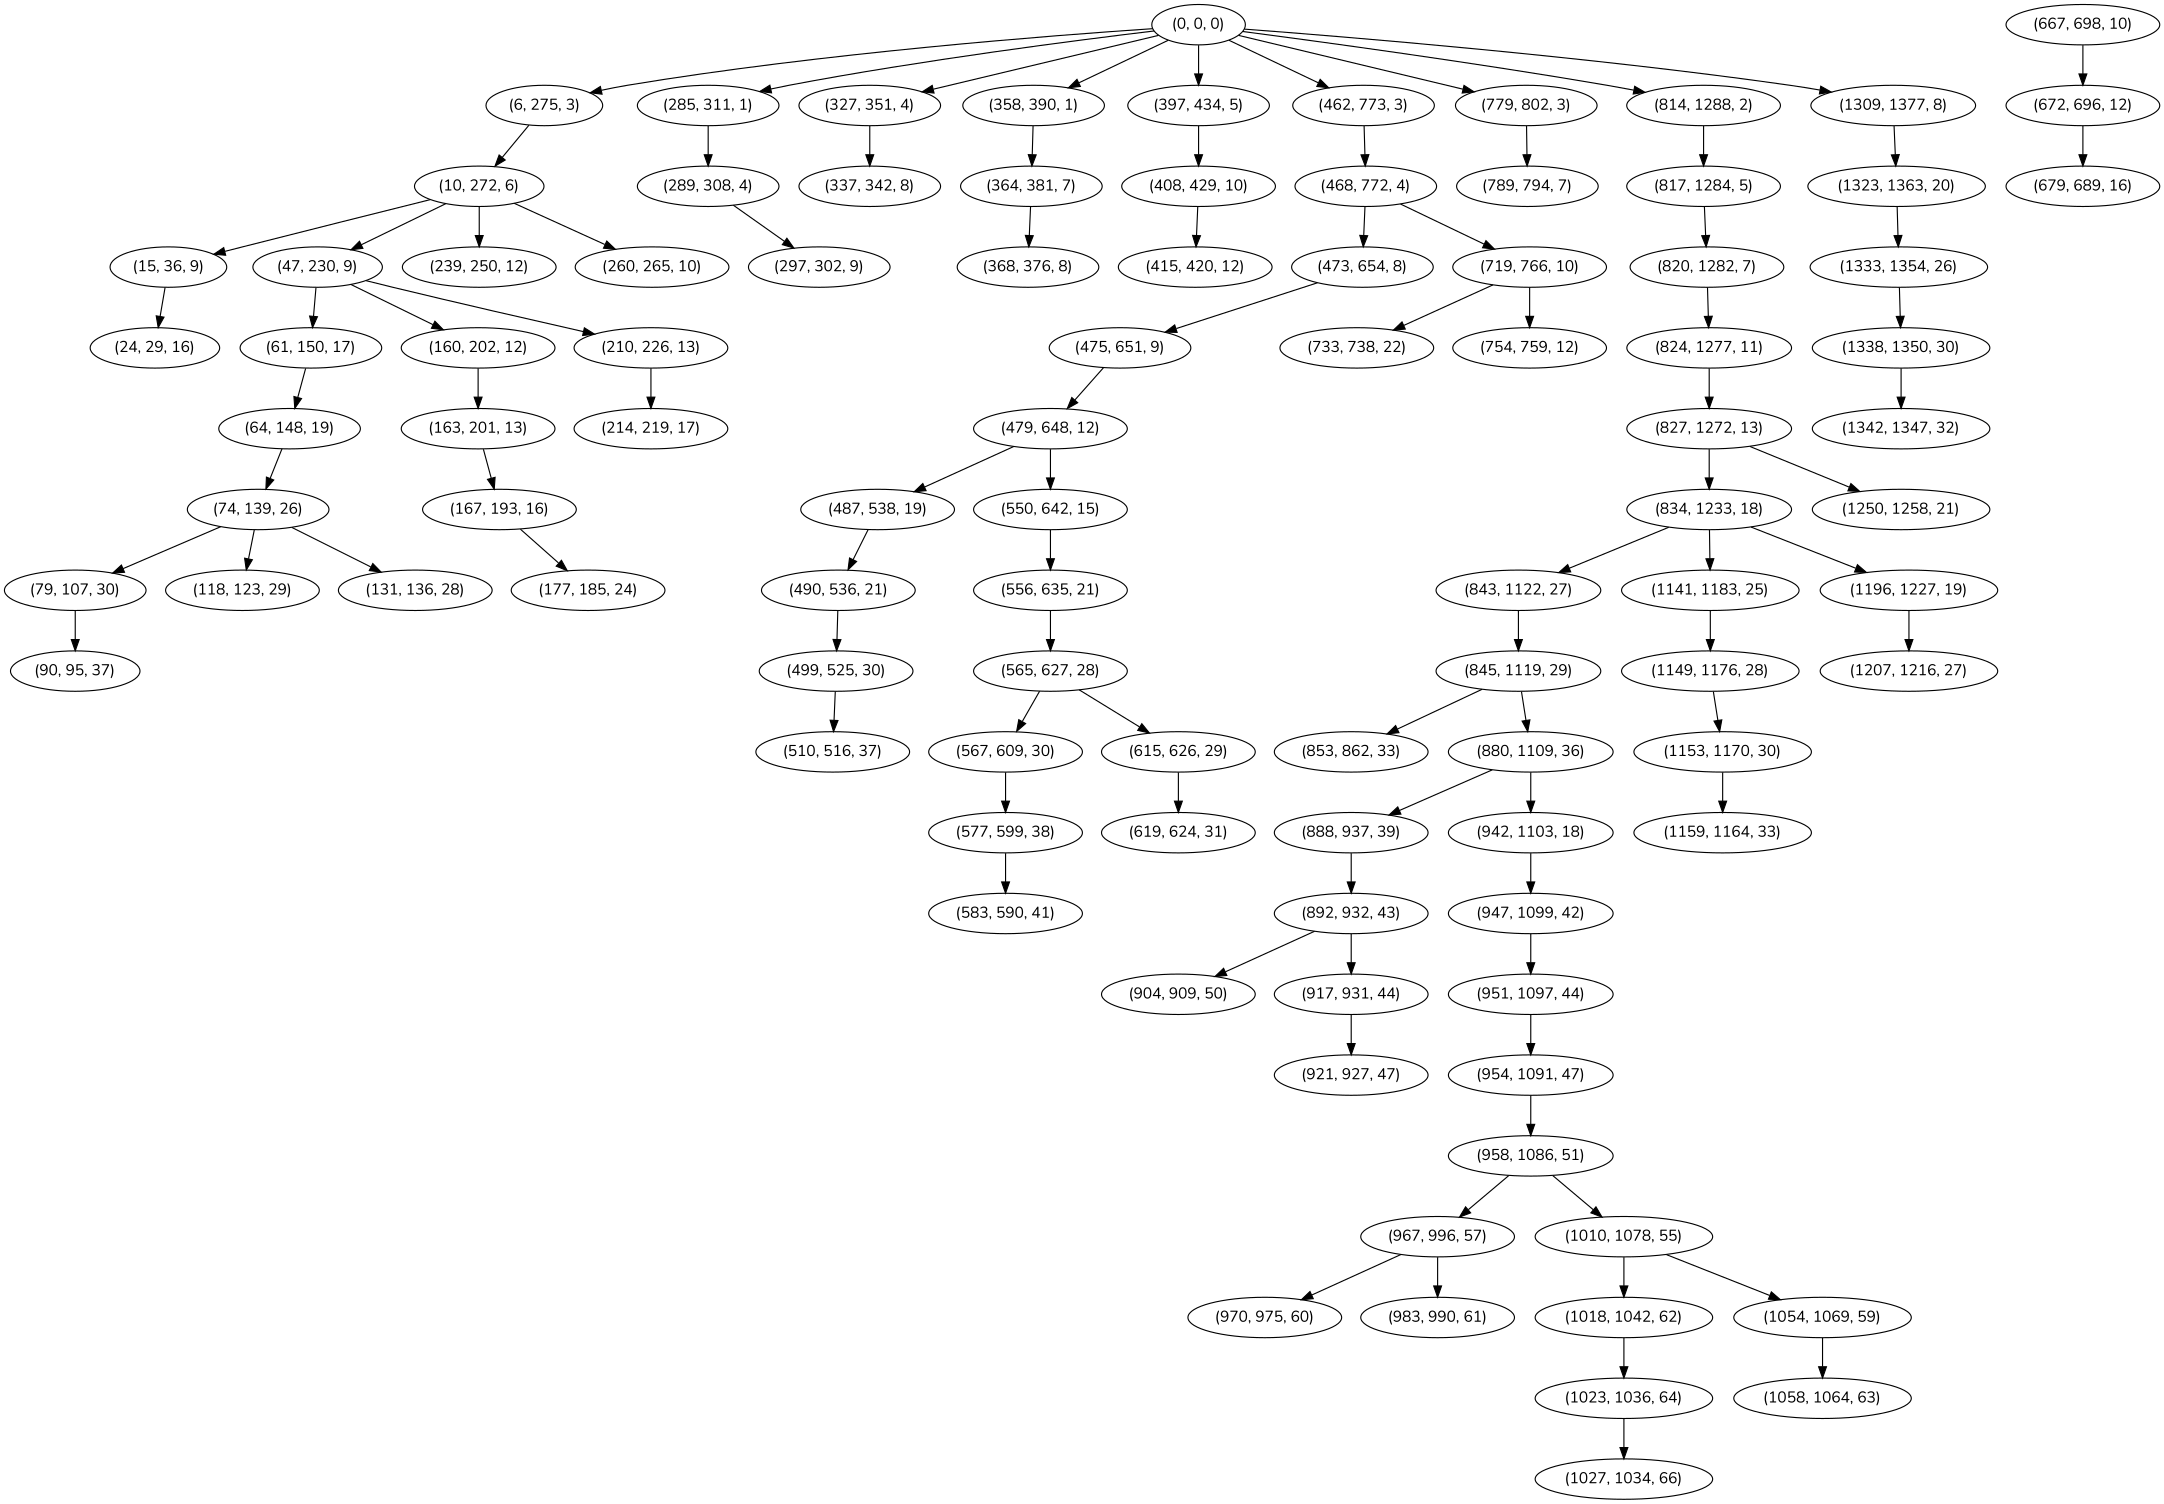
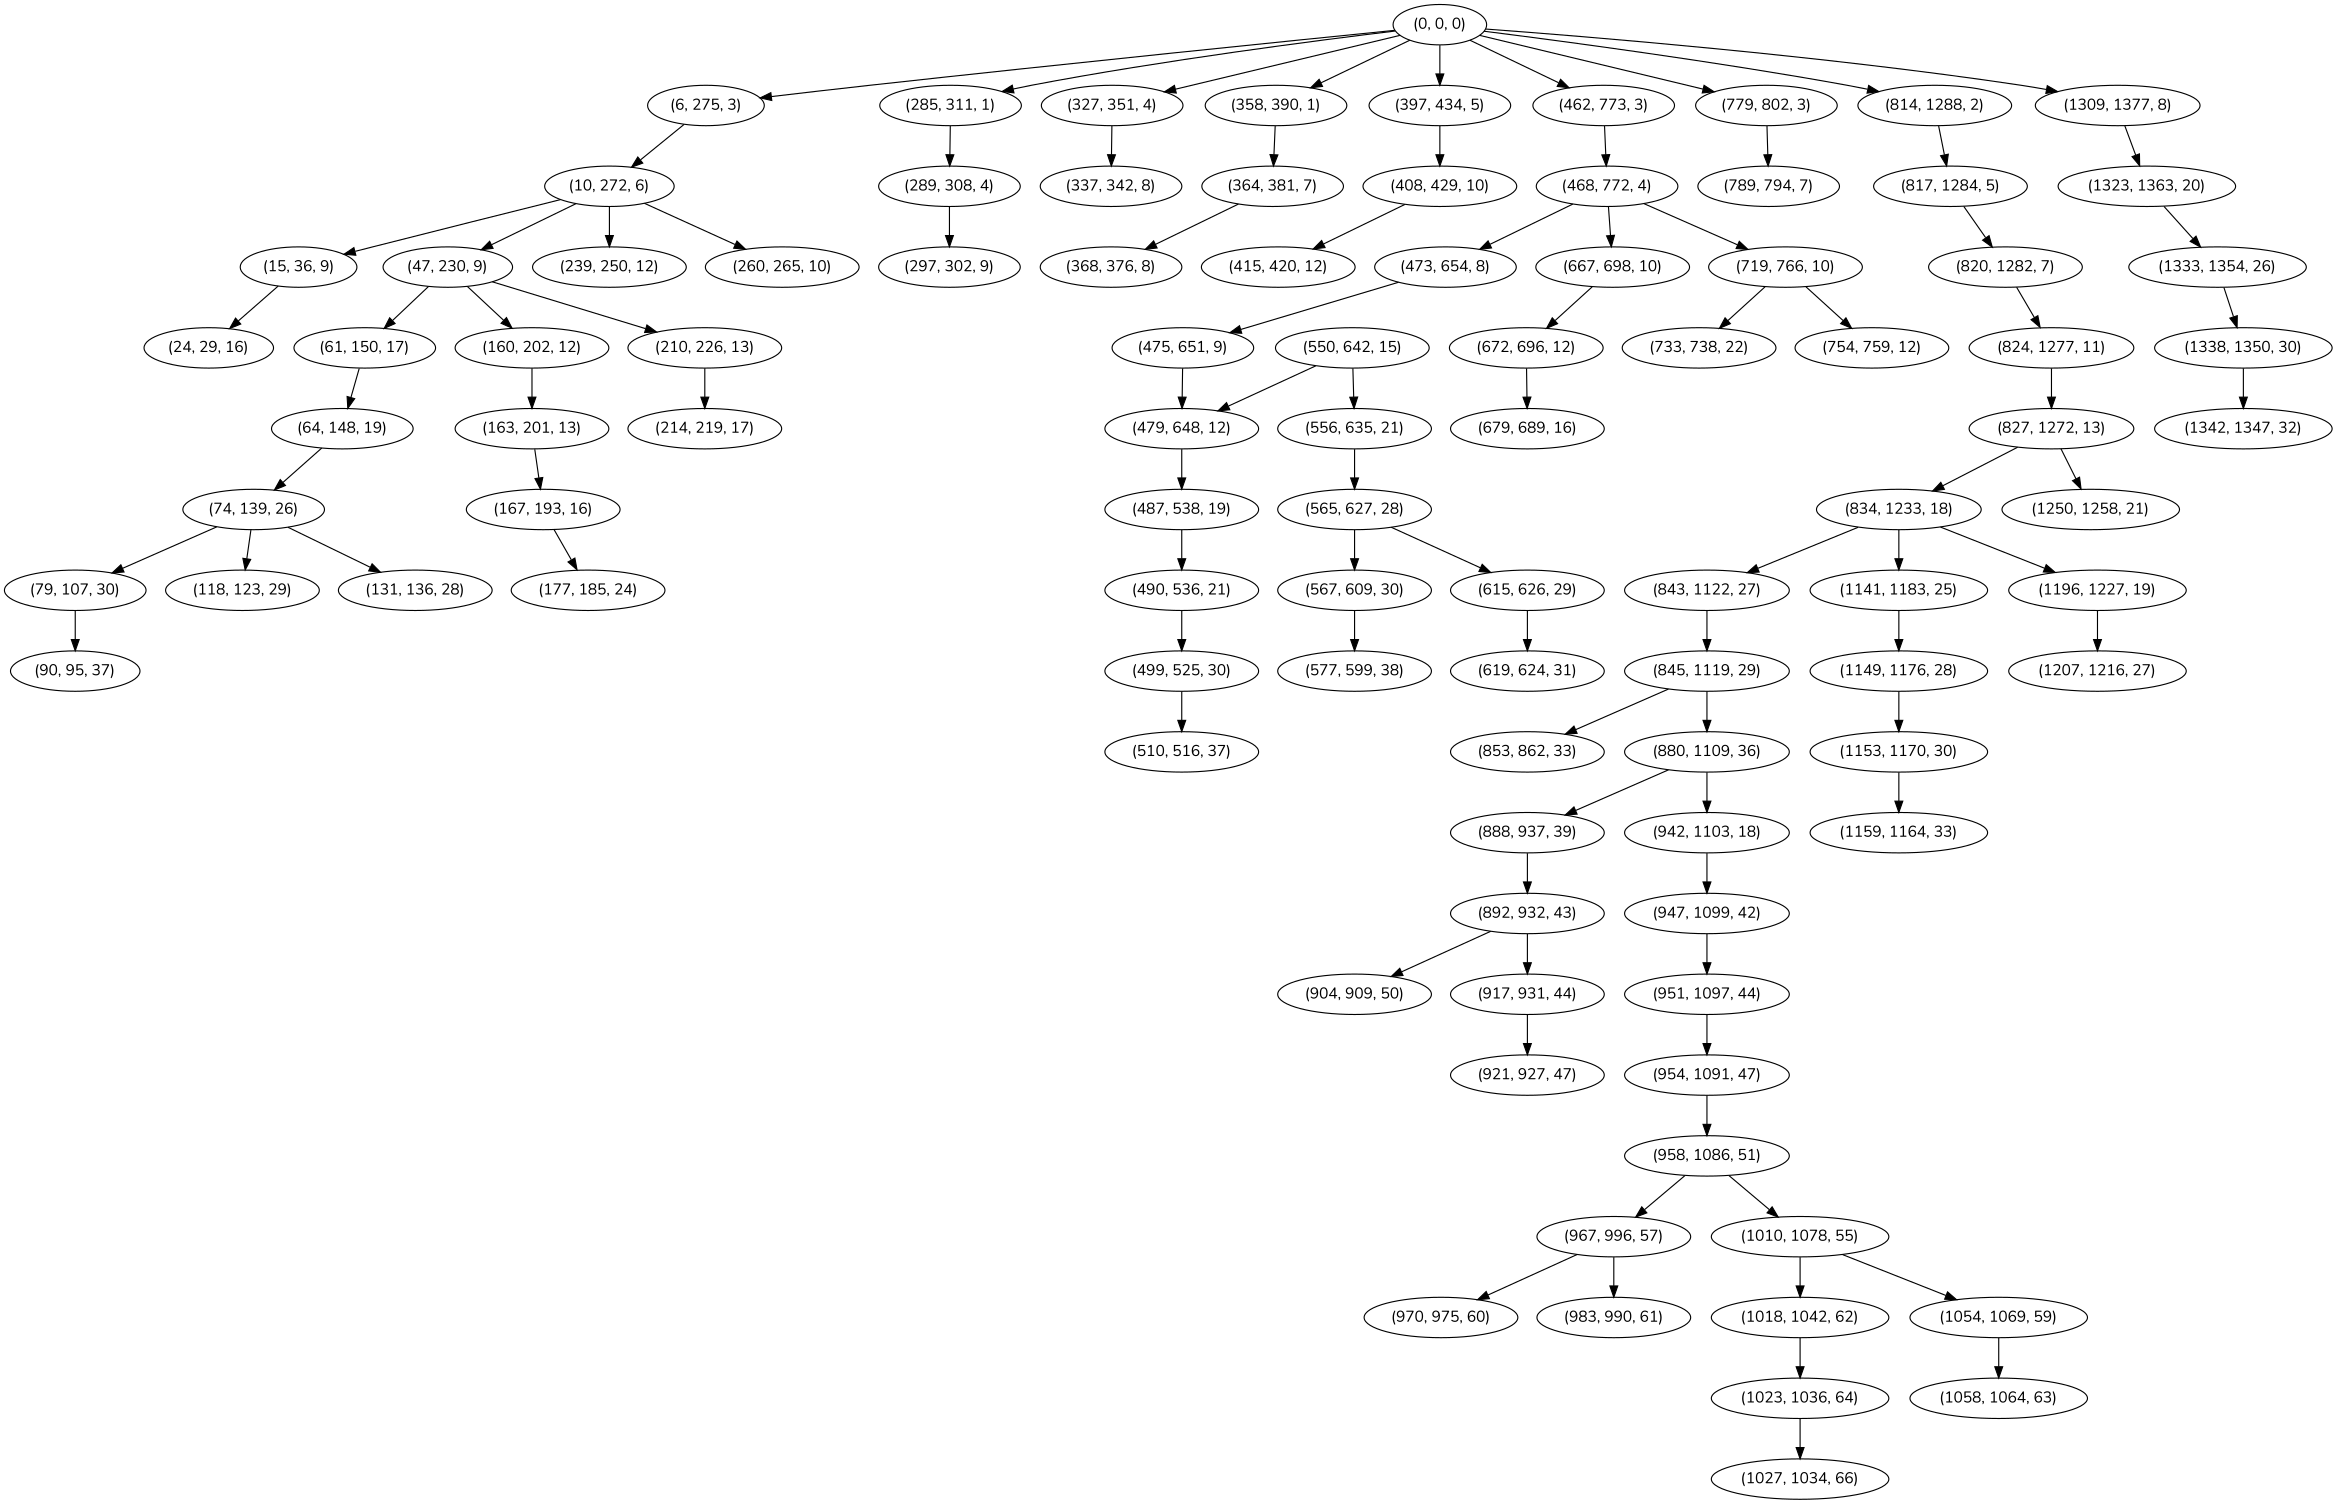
none -> (1609, 221)
(1050, 464) -> (1272, 386)
(1006, 913) -> none
